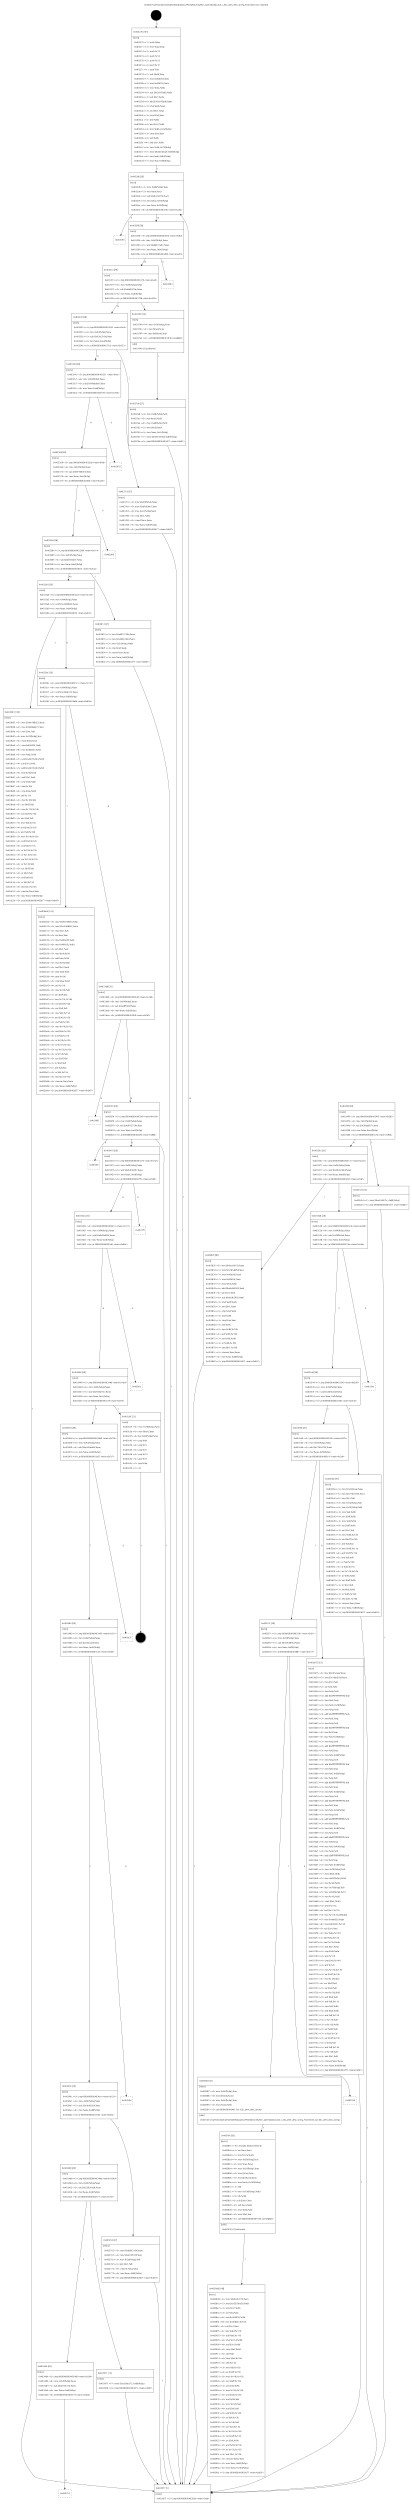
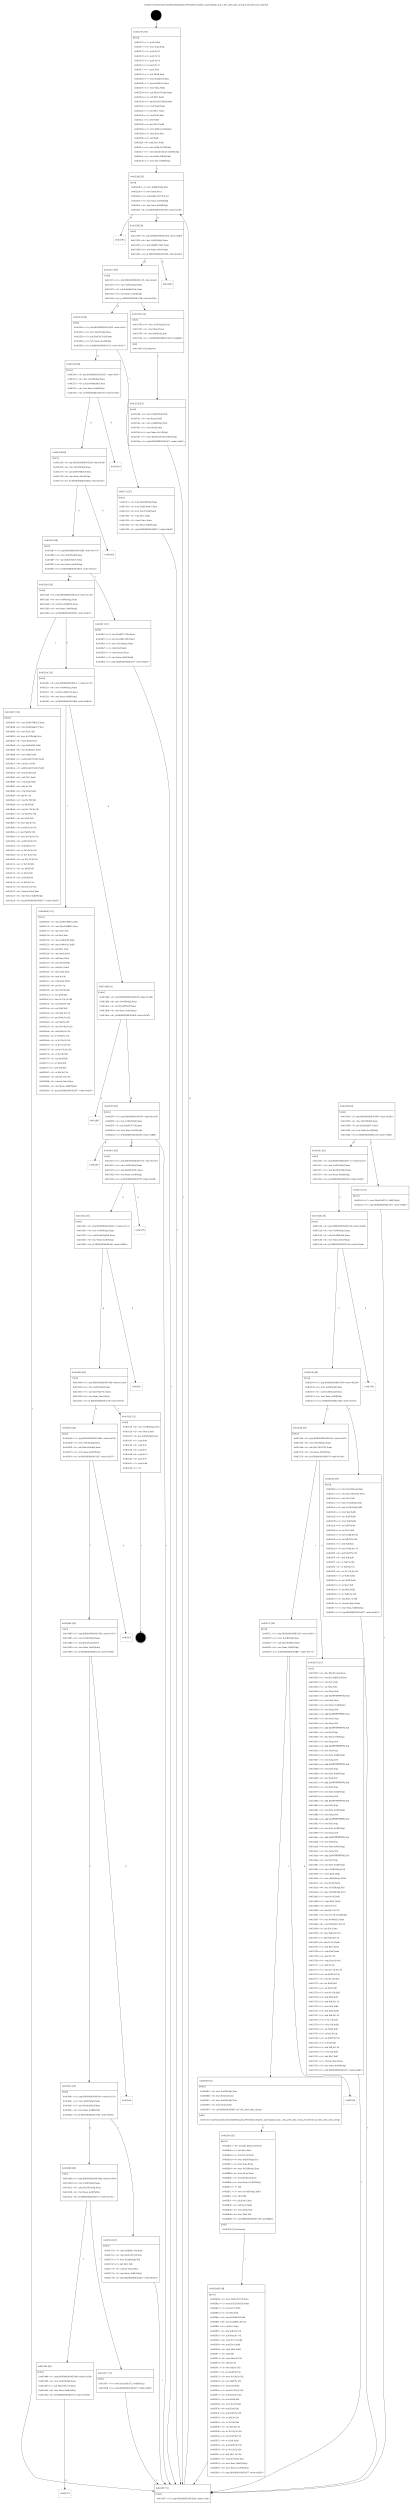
(232, 1308) -> none
